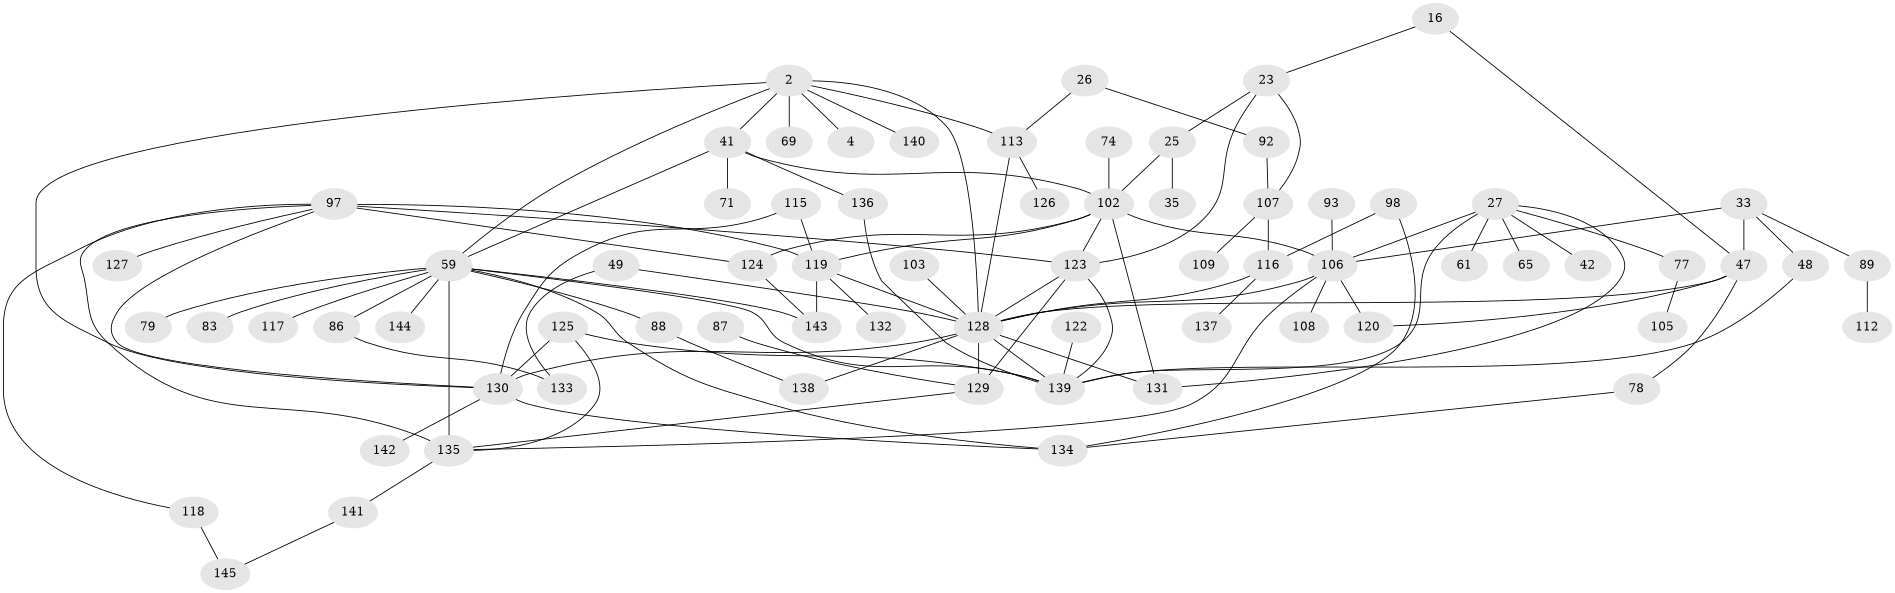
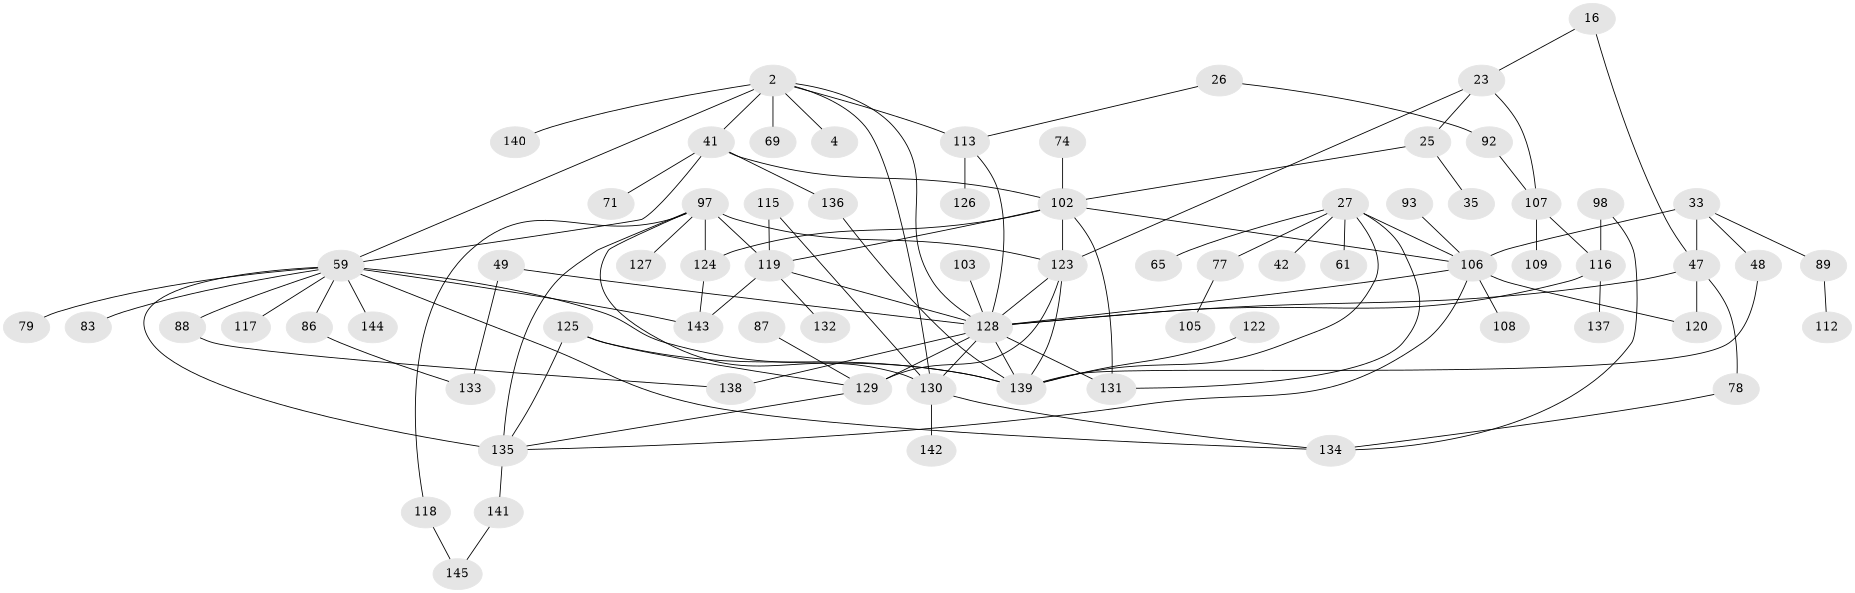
(530, 358) -> (760, 372)
